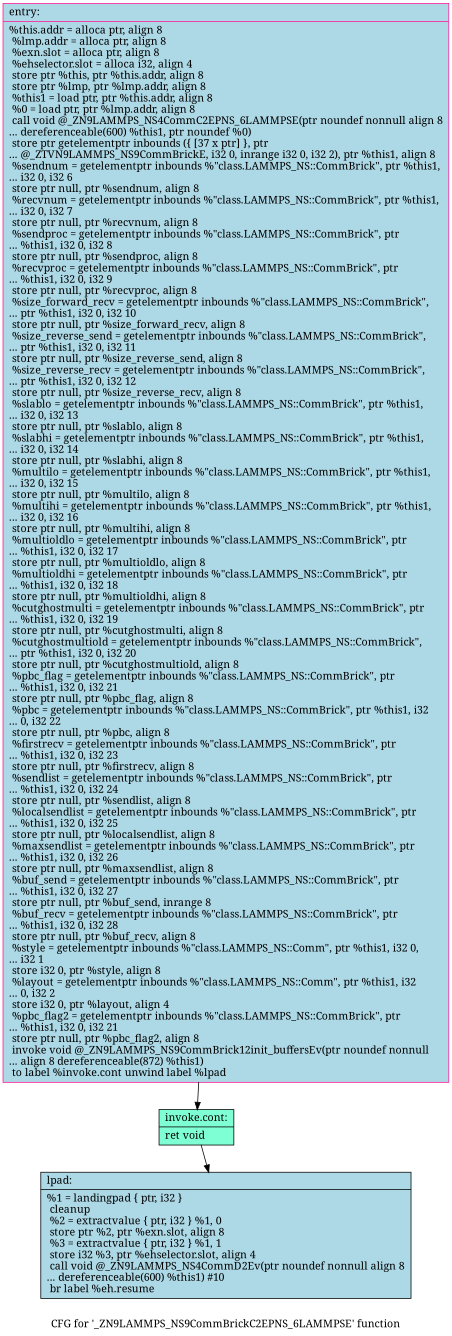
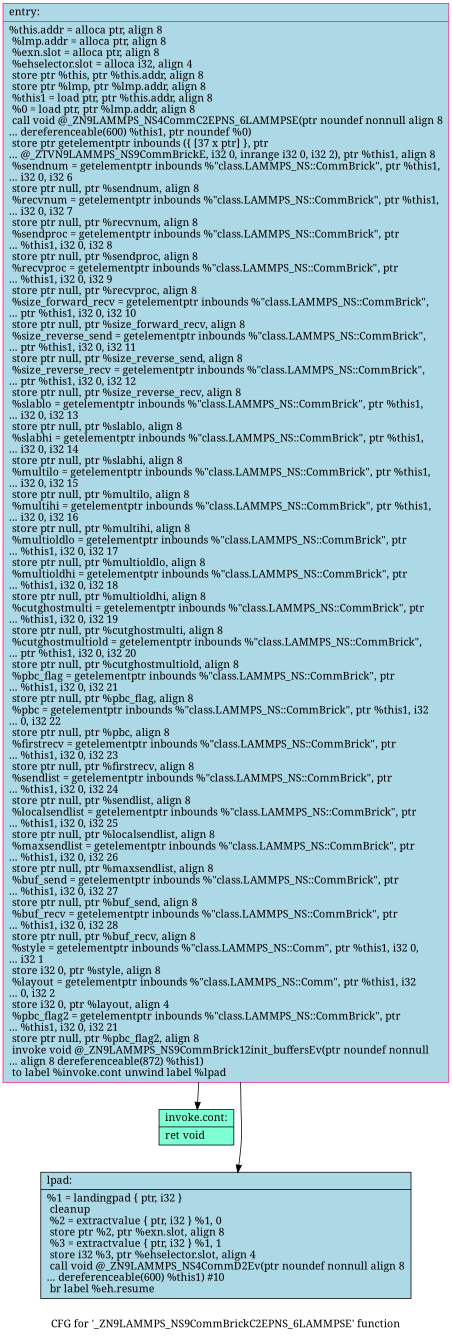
(110, 903) -> (104, 903)
(204, 1155) -> (241, 1124)
